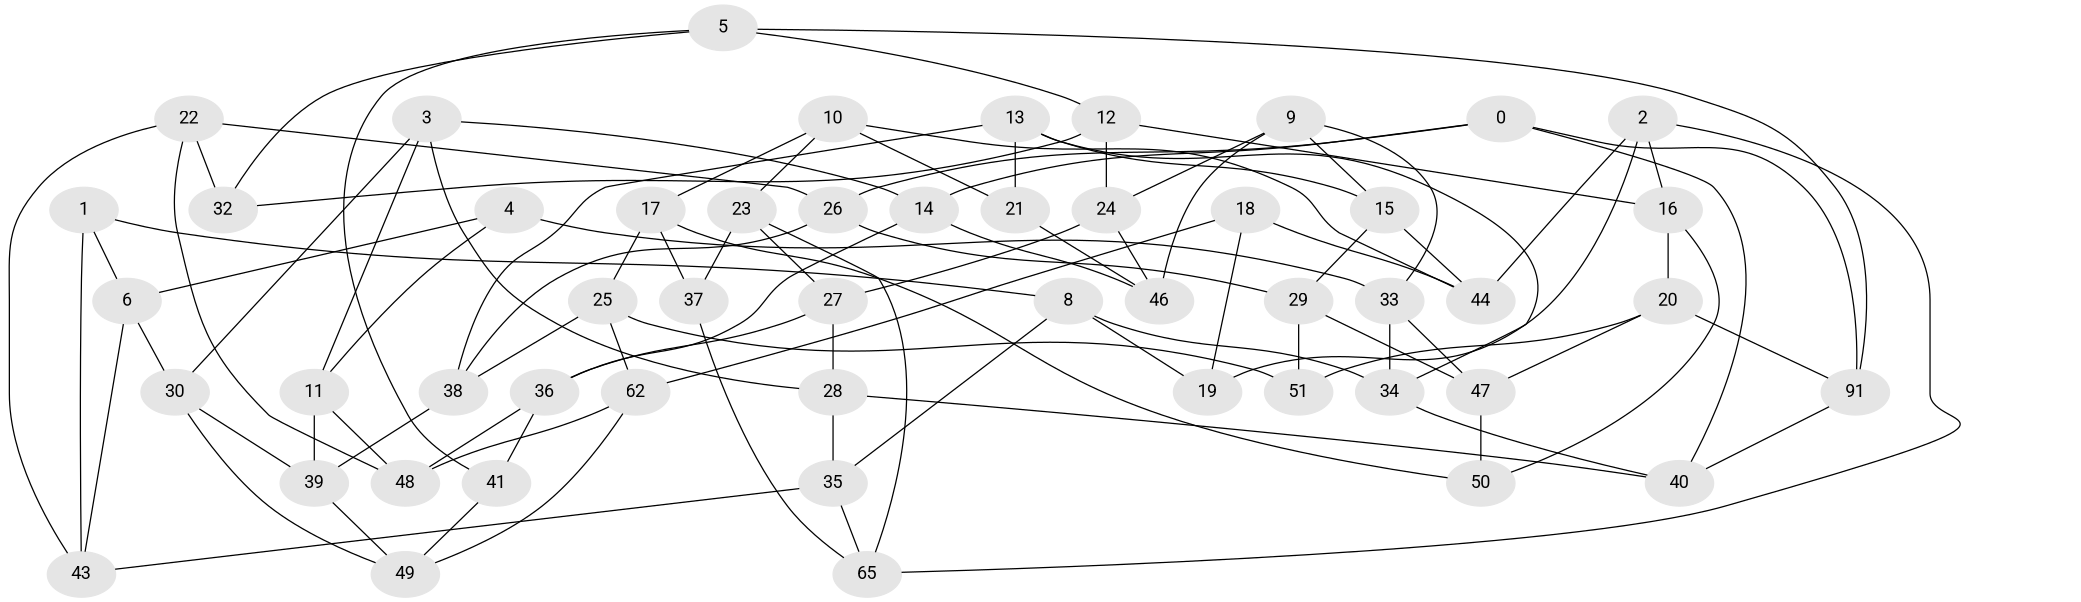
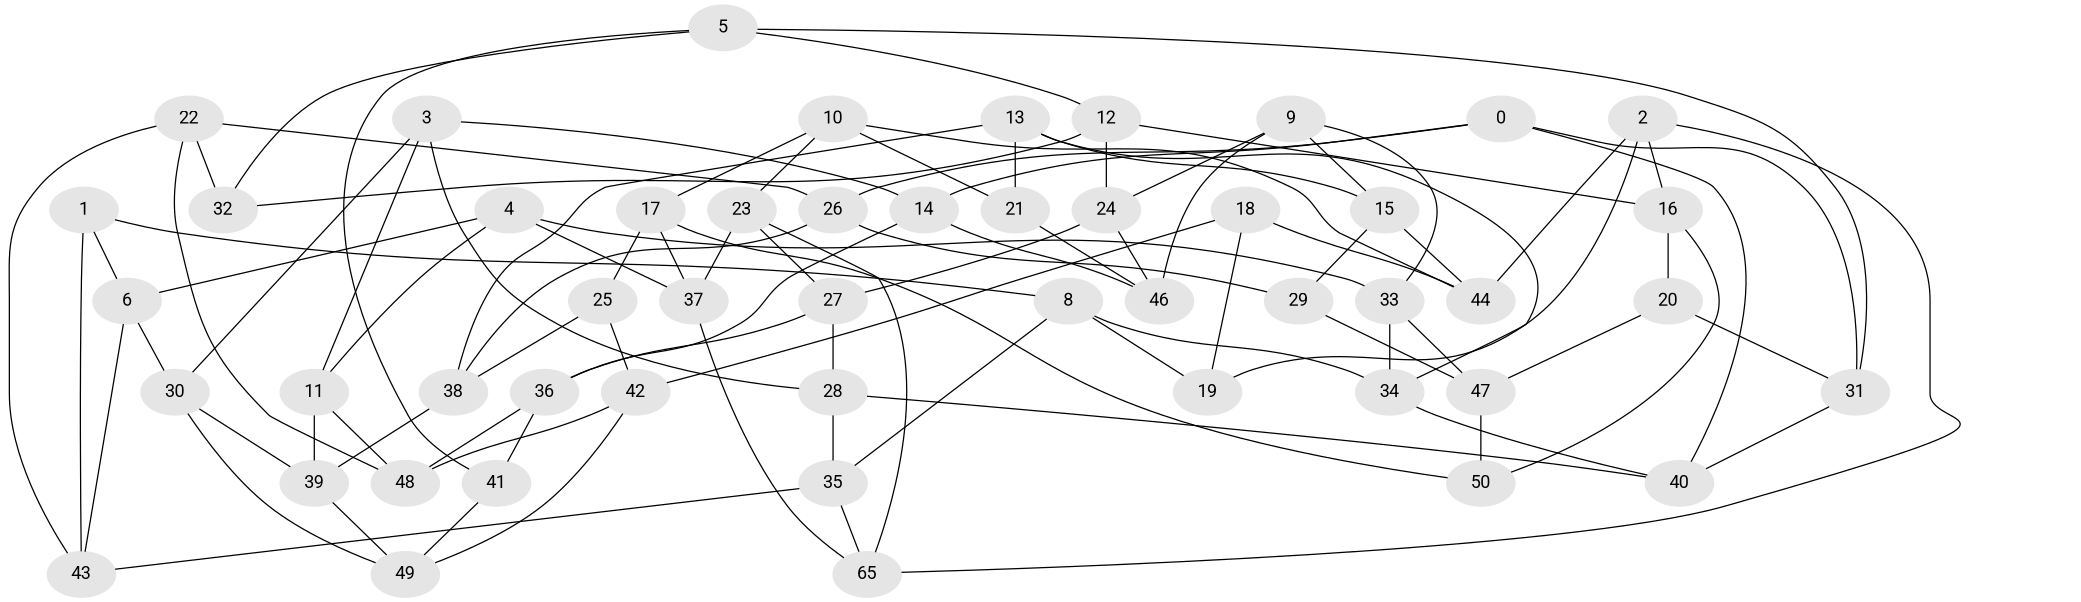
none -> (595, 252)
(636, 392) -> (636, 392)
(1299, 392) -> none
(1855, 392) -> (1855, 392)
